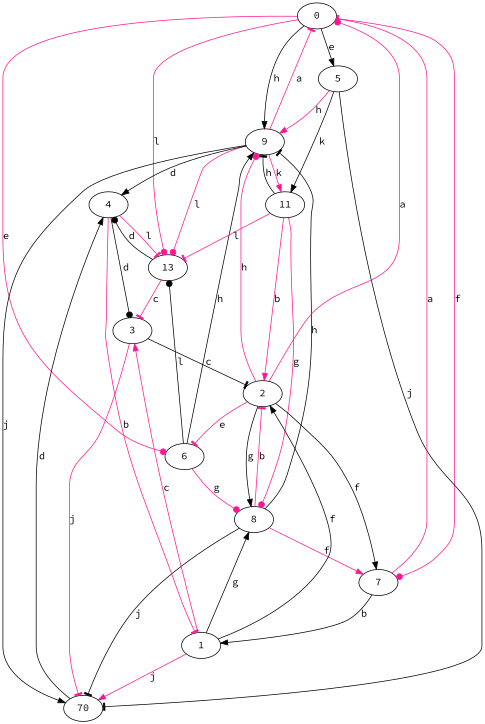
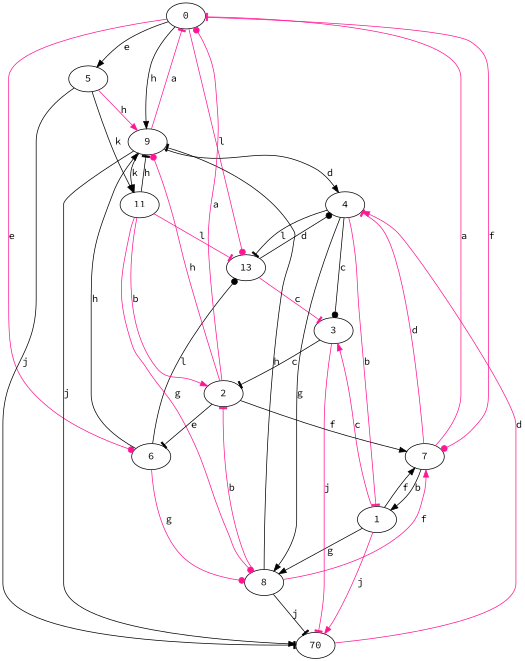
(274, 170) -> (132, 169)
(196, 186) -> none
(138, 234) -> (285, 228)
(126, 268) -> (343, 268)
none -> (409, 323)
(220, 419) -> (190, 423)
(247, 452) -> (297, 390)
(37, 463) -> (516, 473)
(330, 548) -> (397, 490)
